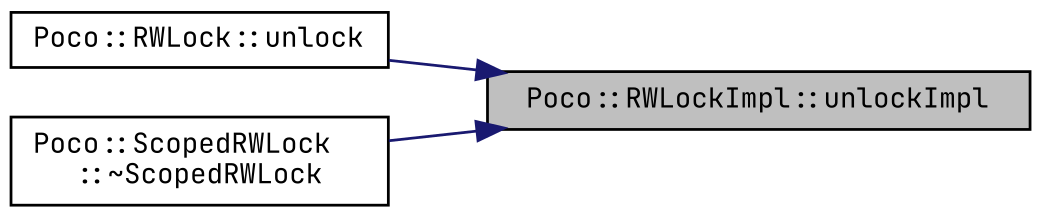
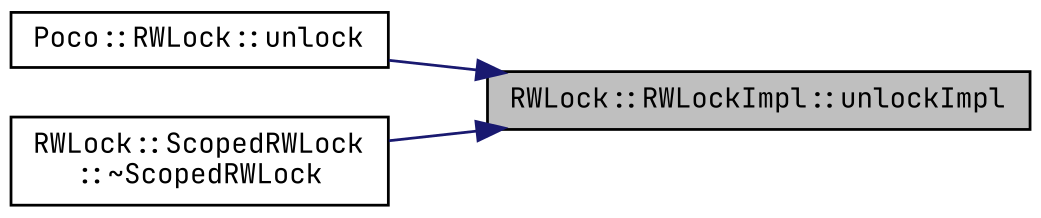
(759, 101) -> (759, 101)
(200, 161) -> (200, 161)
